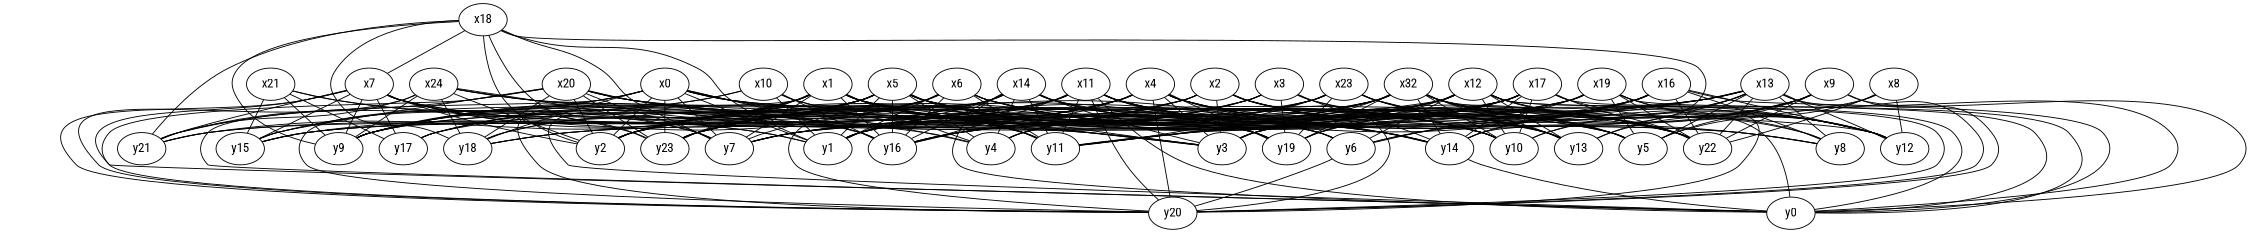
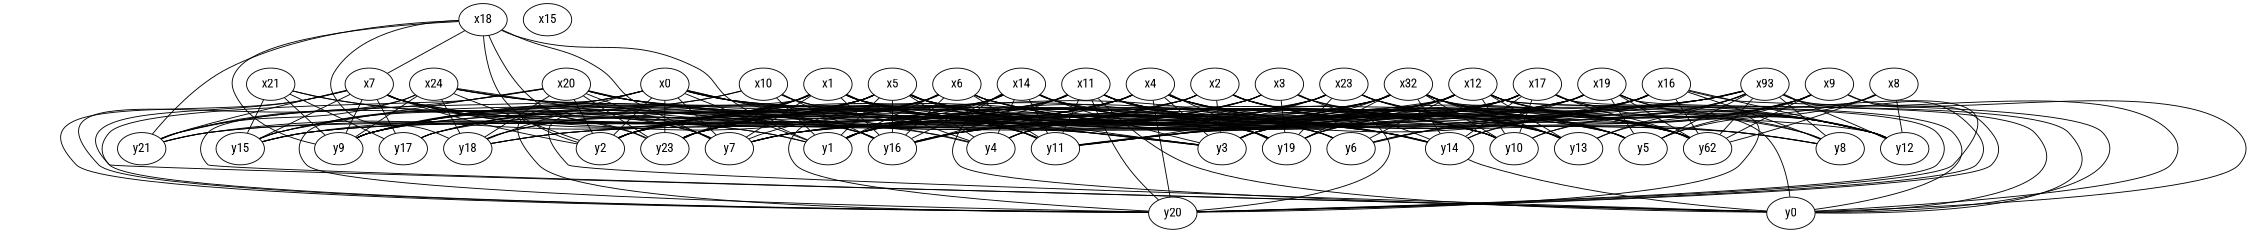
none -> (548, 20)
(1237, 41) -> none
(1765, 84) -> (1765, 84)
(1708, 149) -> (1708, 149)
(1257, 187) -> (1816, 186)
